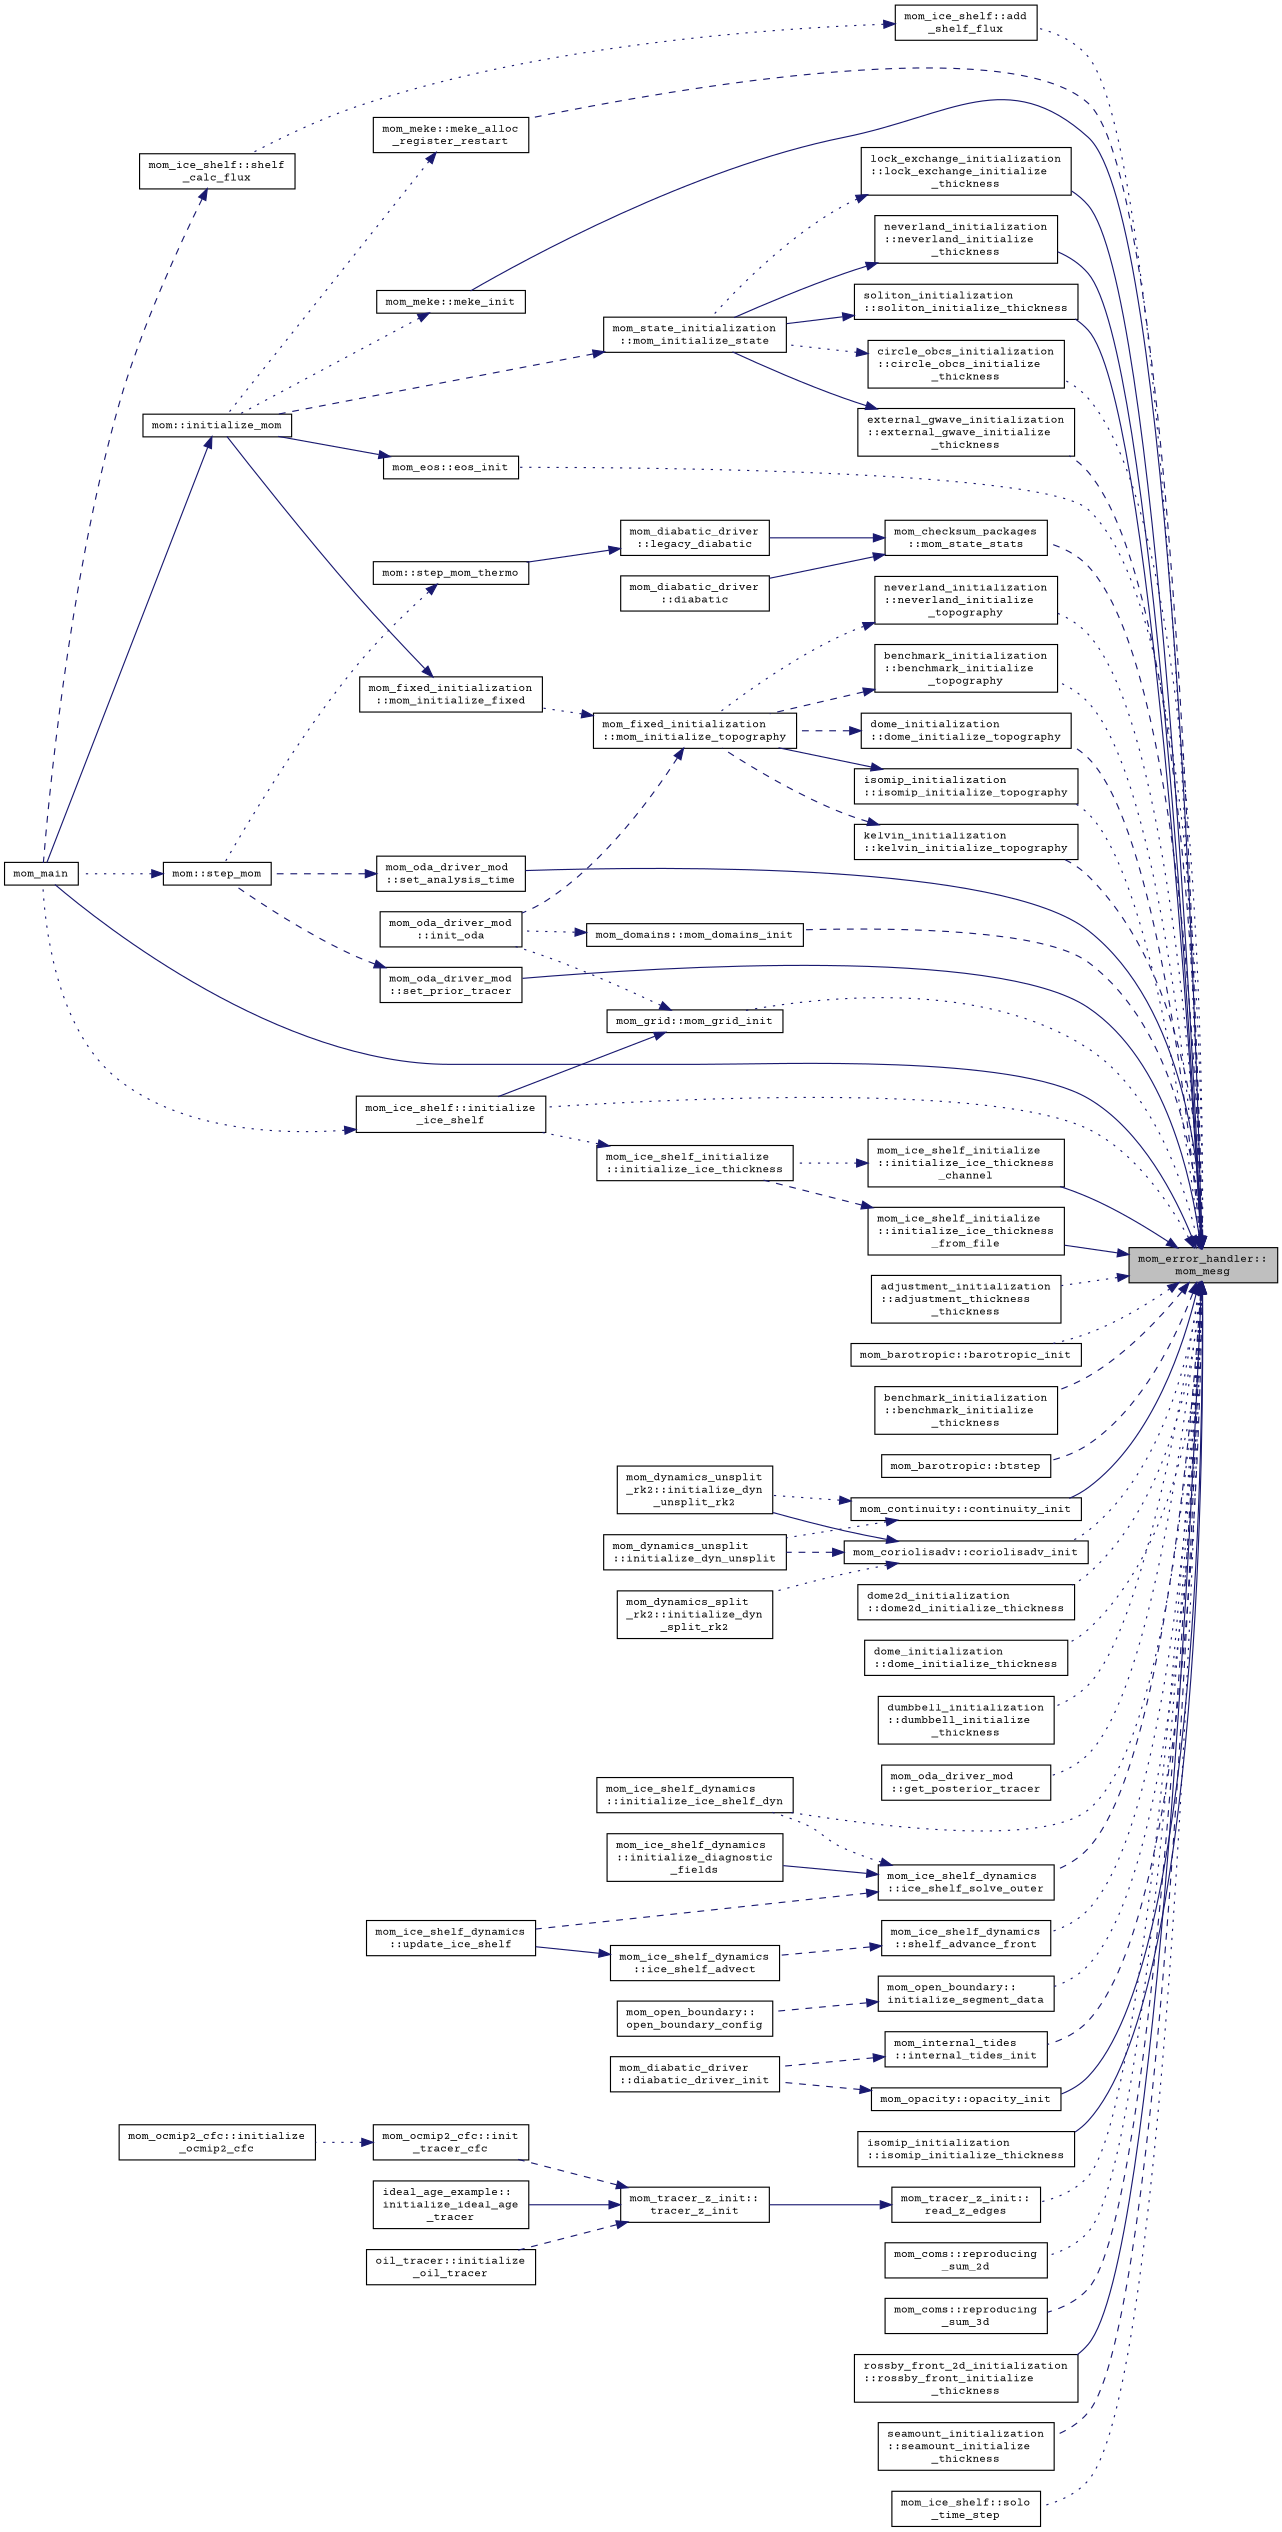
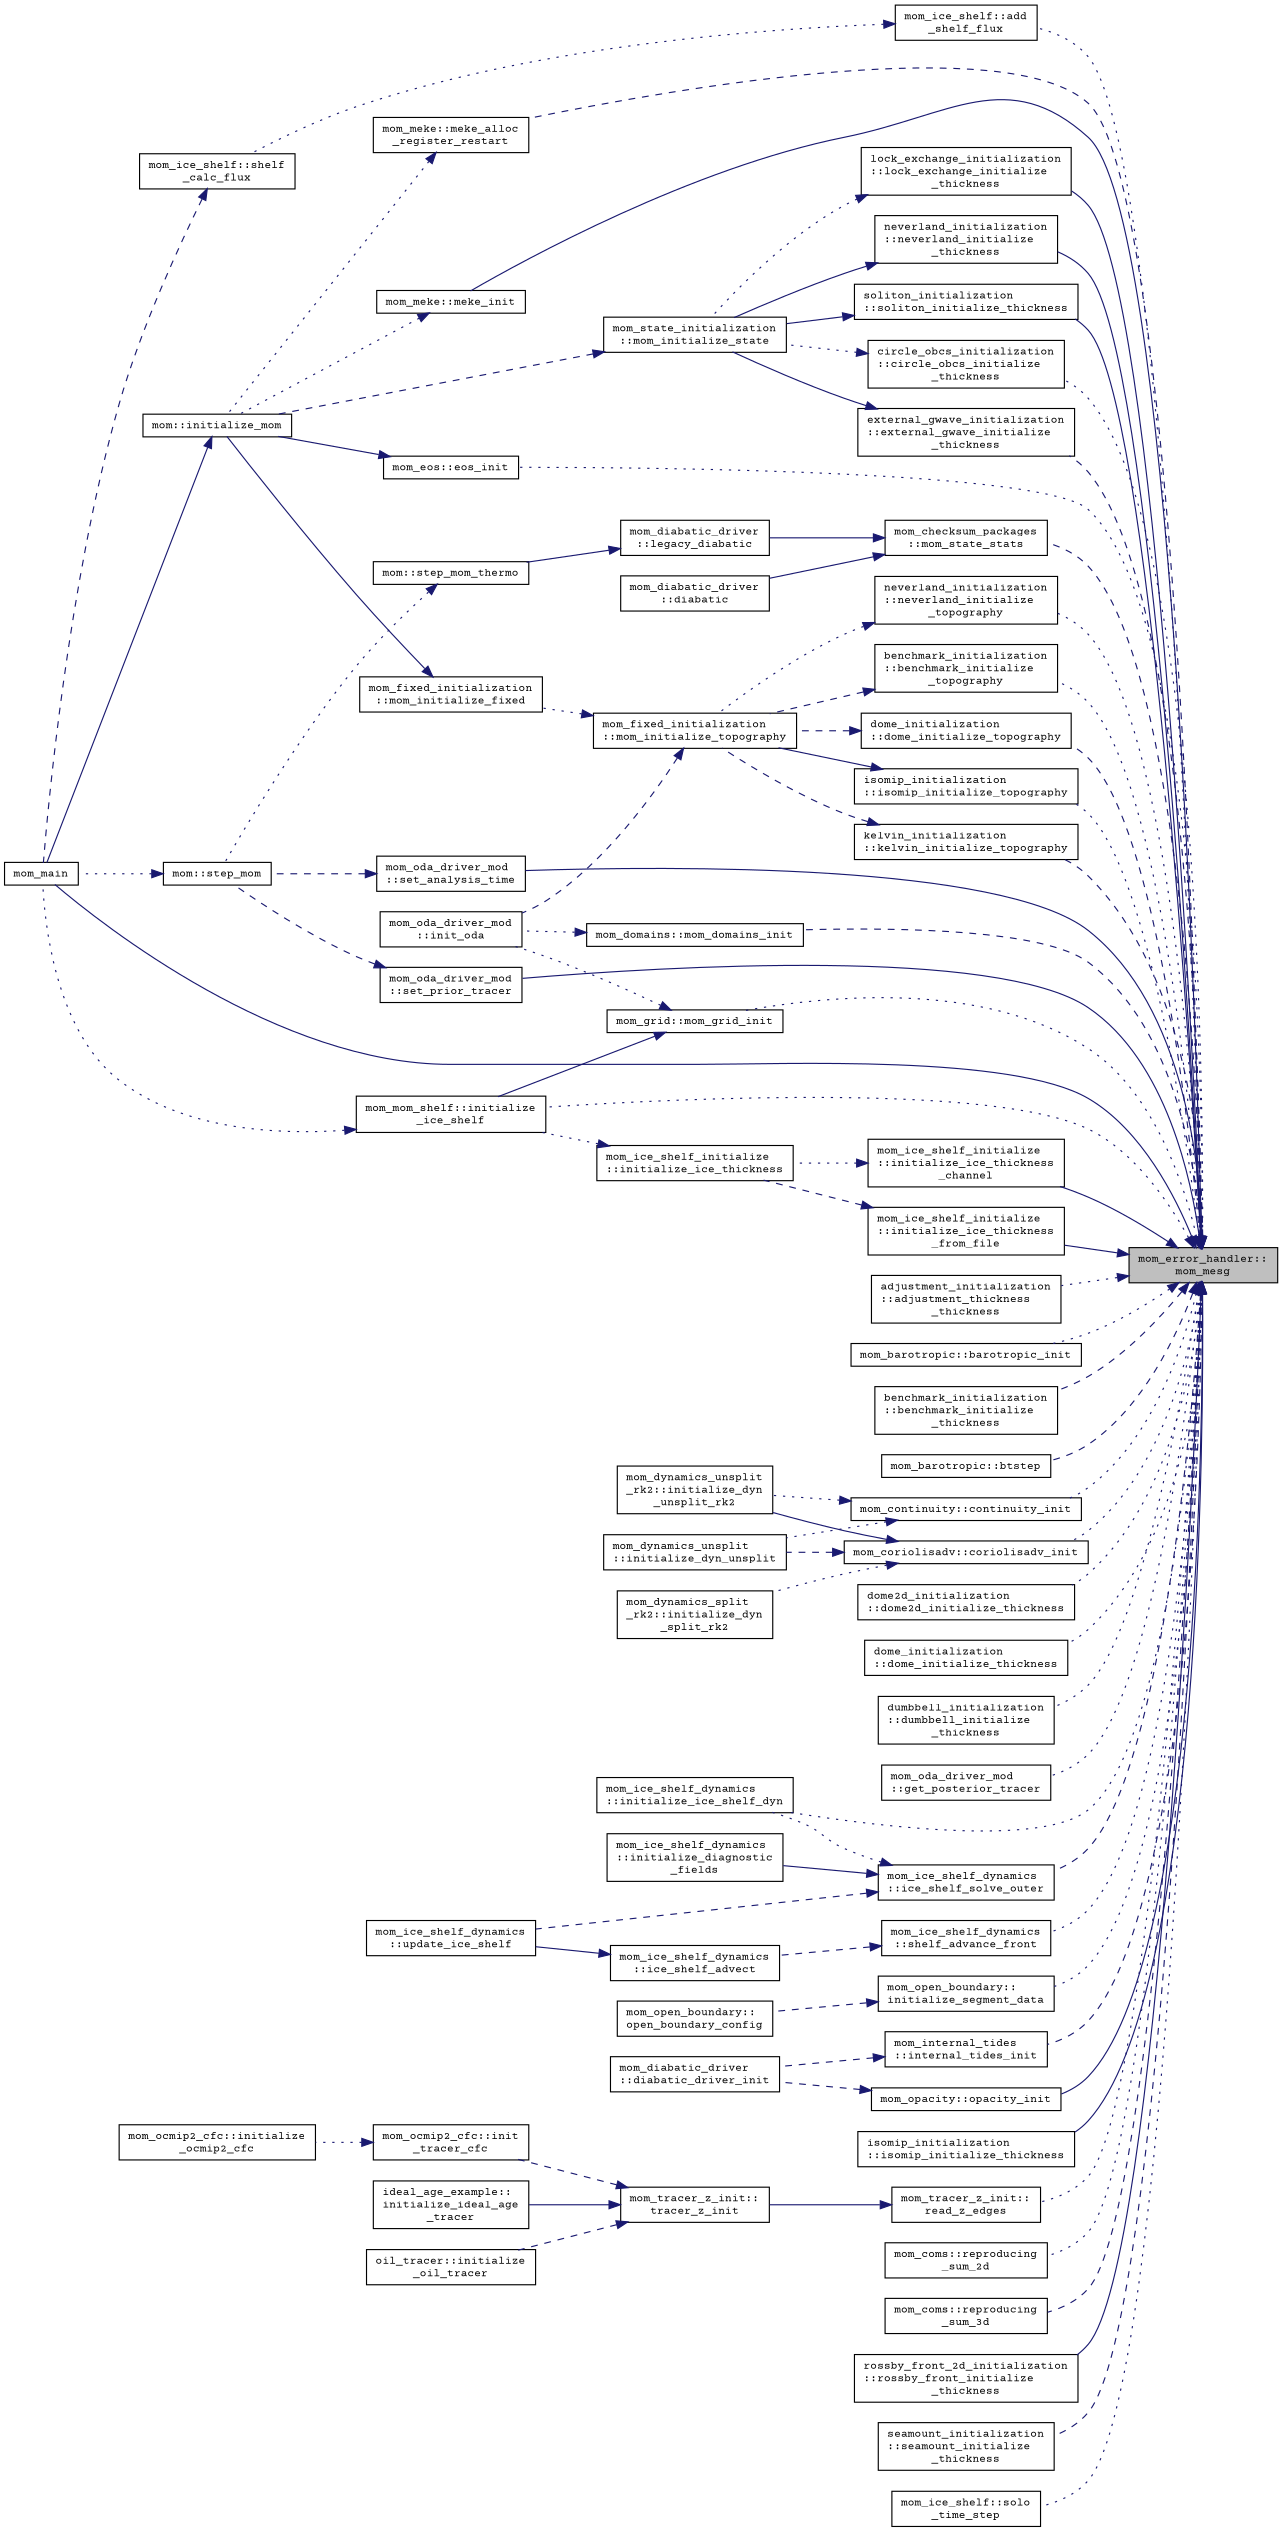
(451, 1114) -> (451, 1114)
(1153, 1409) -> (1153, 1409)
